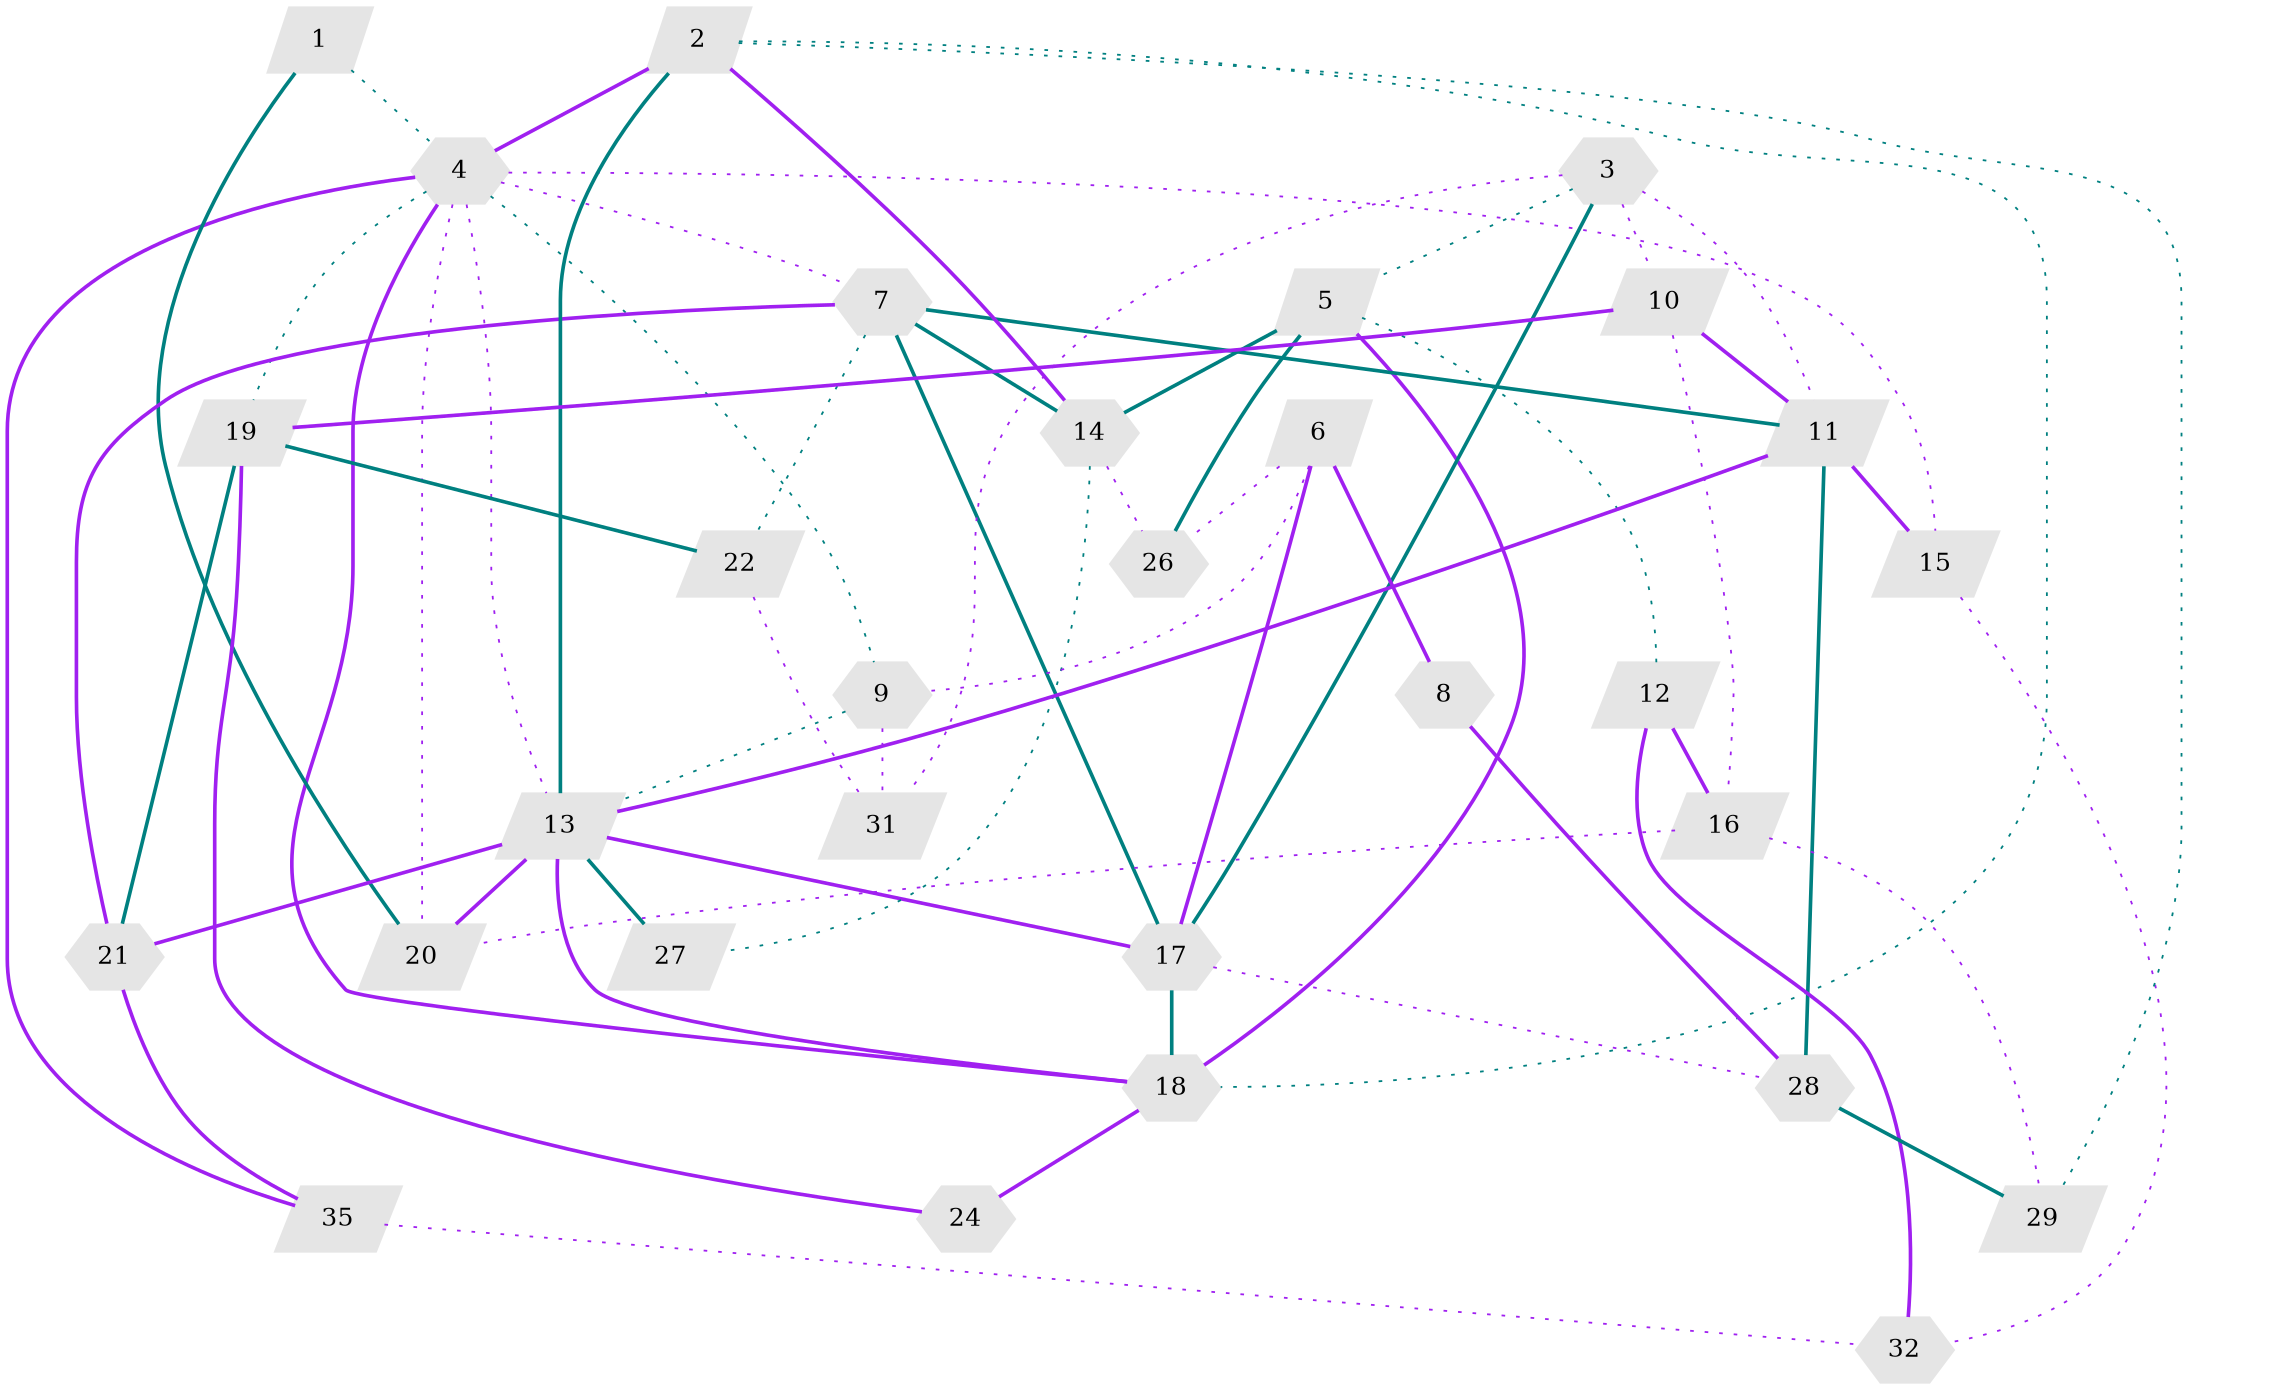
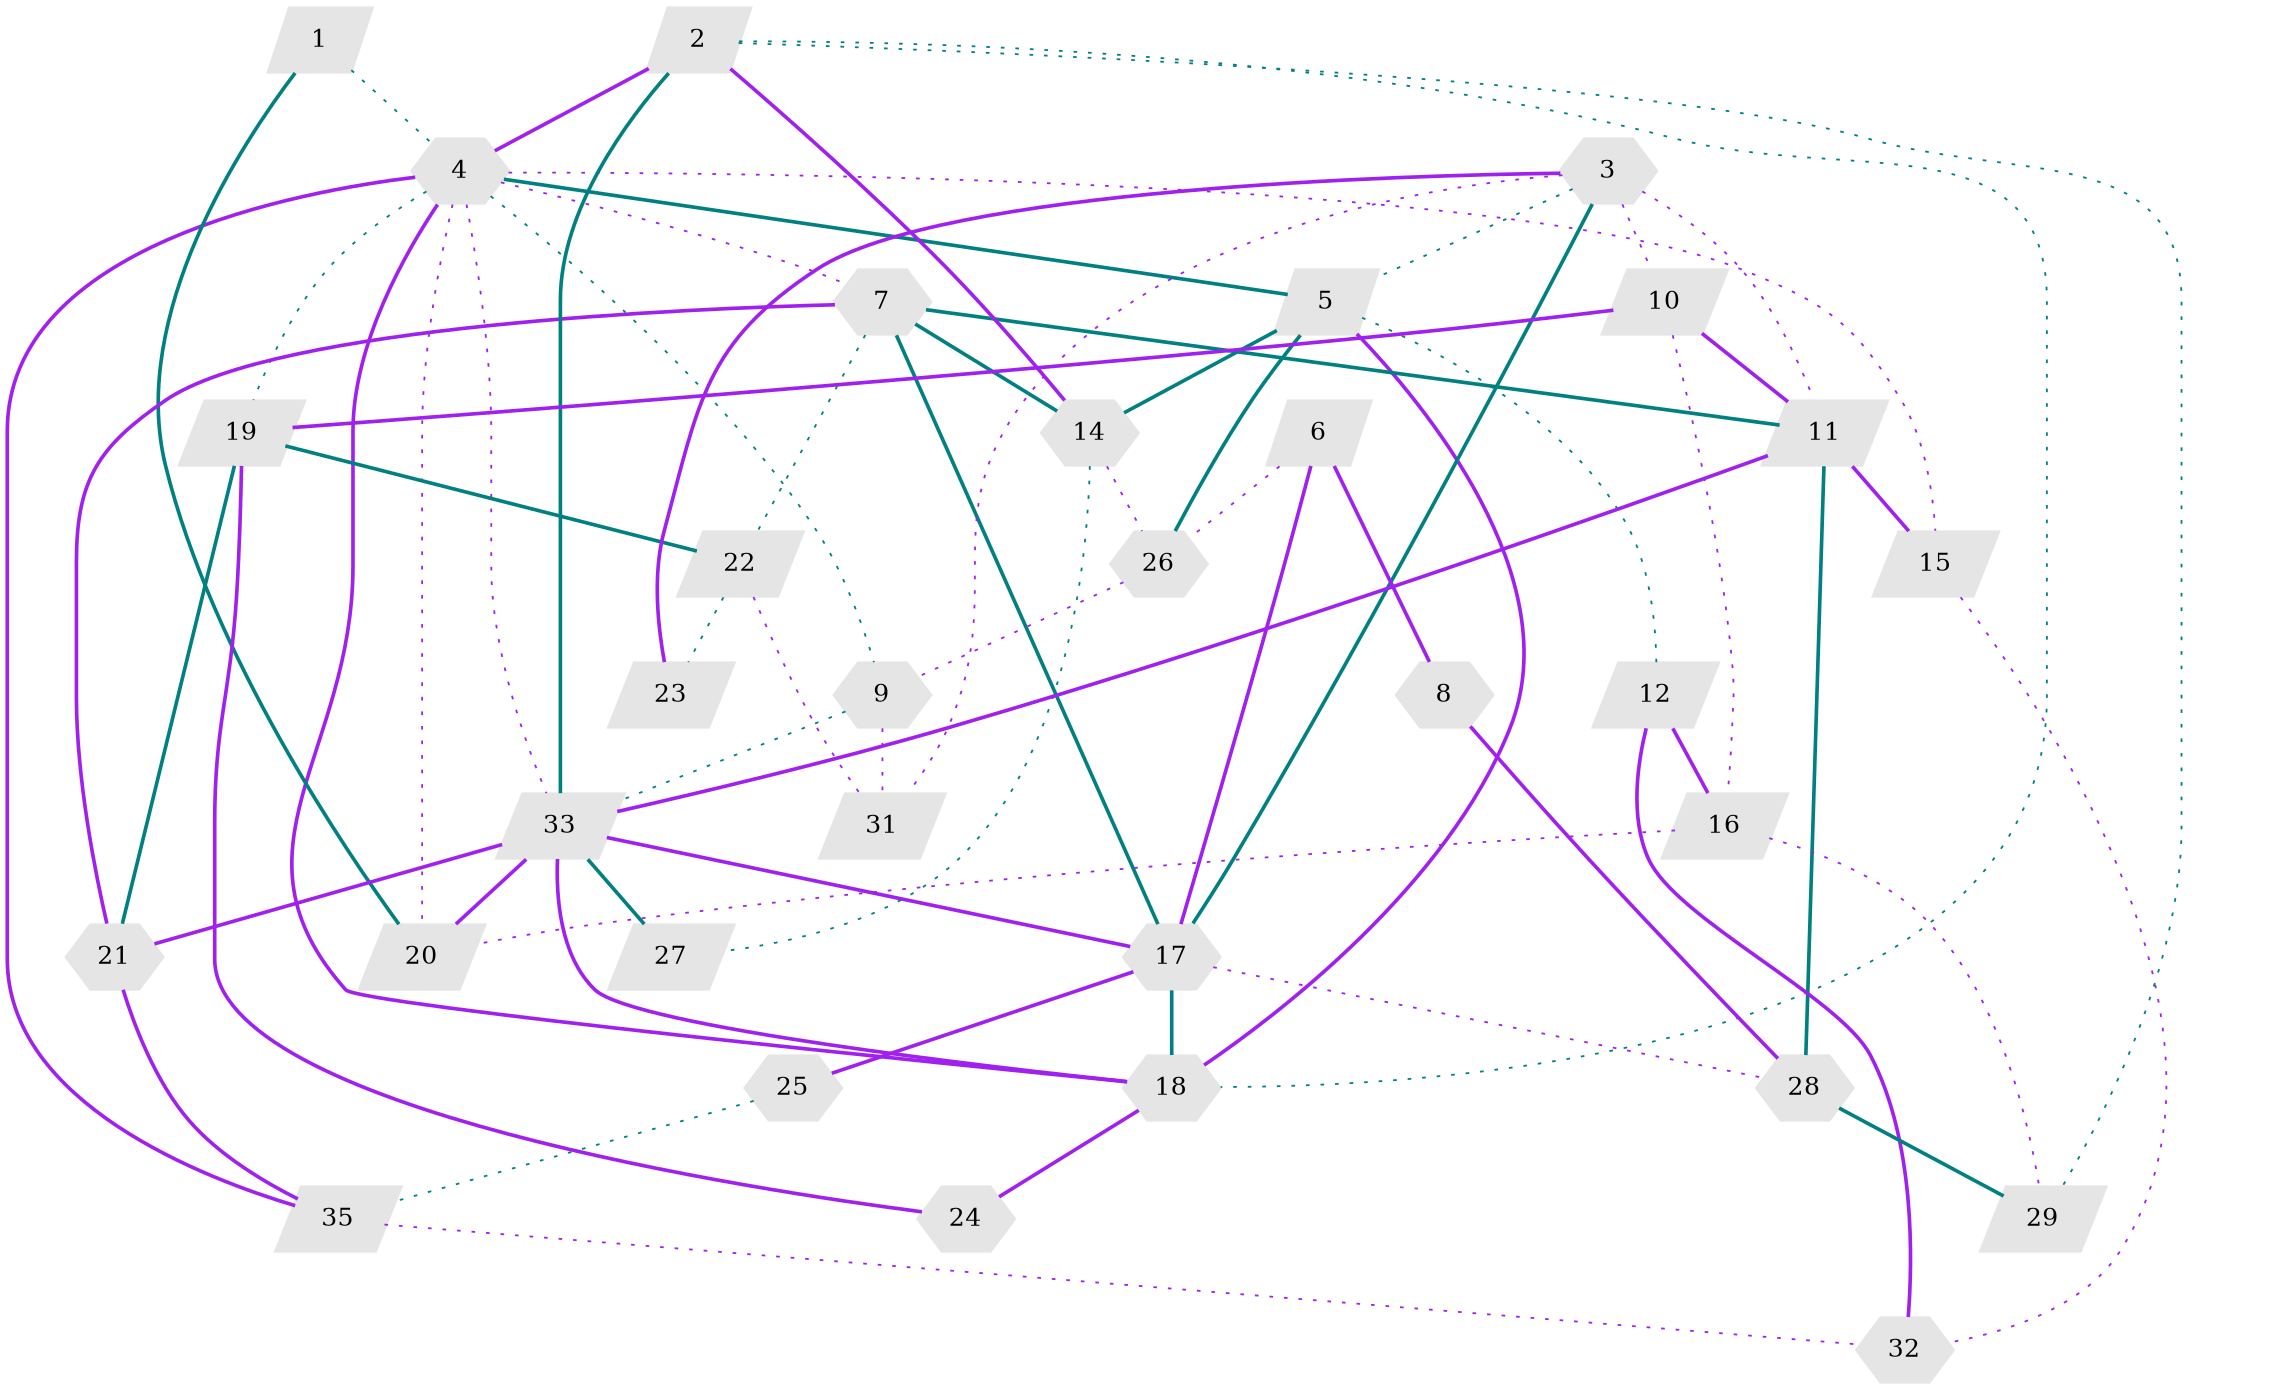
none -> (857, 231)
(1157, 636) -> (1016, 632)
none -> (671, 695)
(560, 826) -> (560, 826)
none -> (793, 1088)
